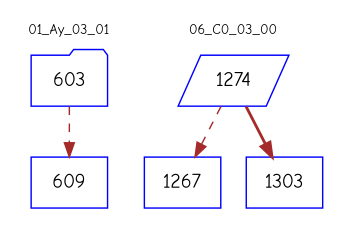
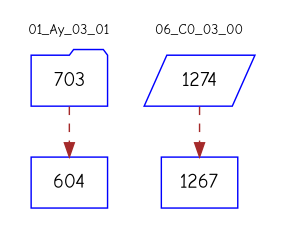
(69, 81) -> (69, 81)
(69, 183) -> (69, 183)
(284, 183) -> none
